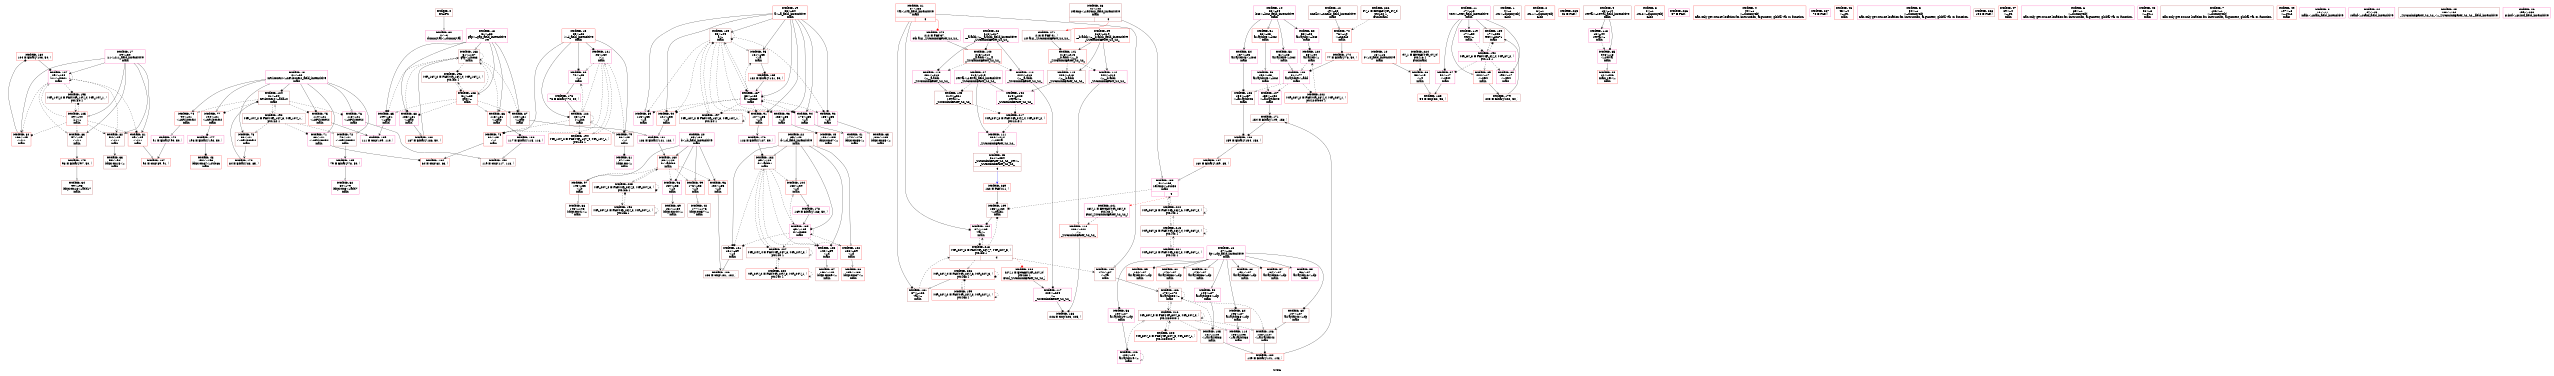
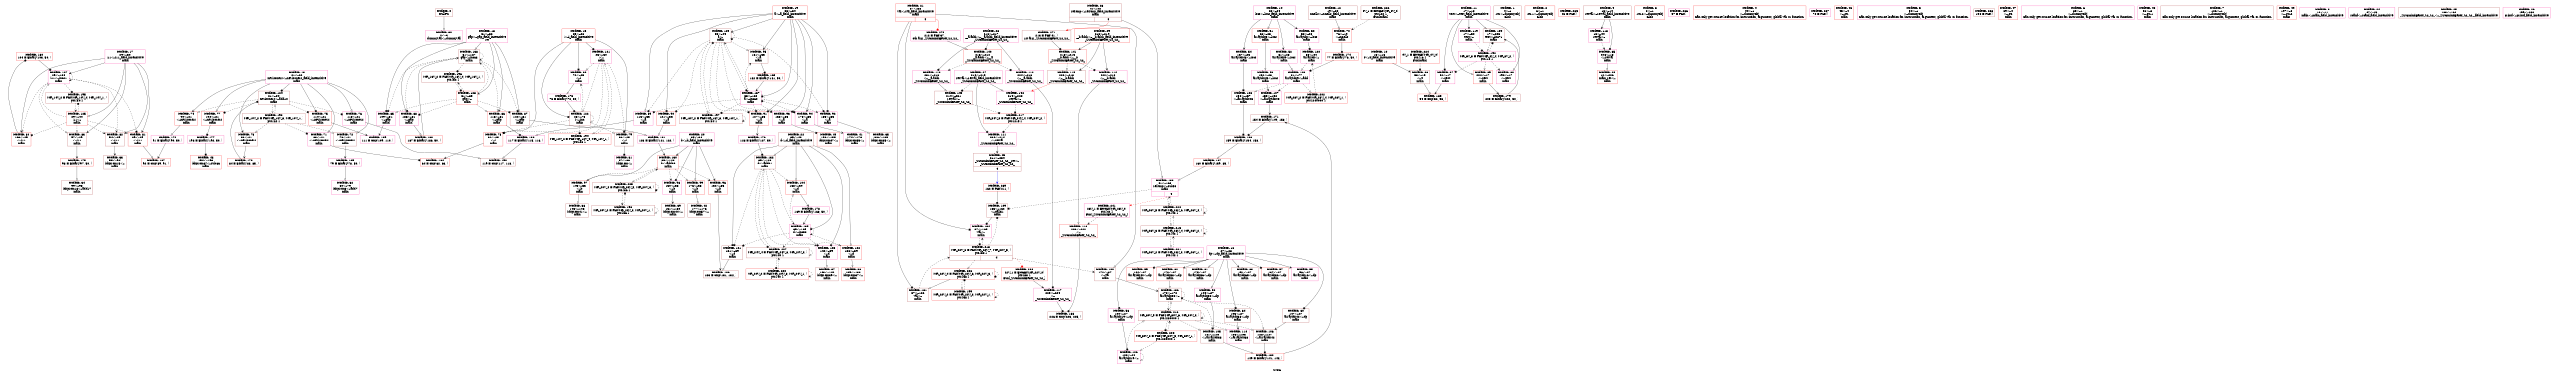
(1042, 87) -> (1042, 87)
(1306, 87) -> (1306, 87)
(702, 105) -> none
none -> (578, 128)
none -> (1149, 346)
